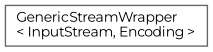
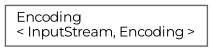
(106, 26) -> (106, 26)
